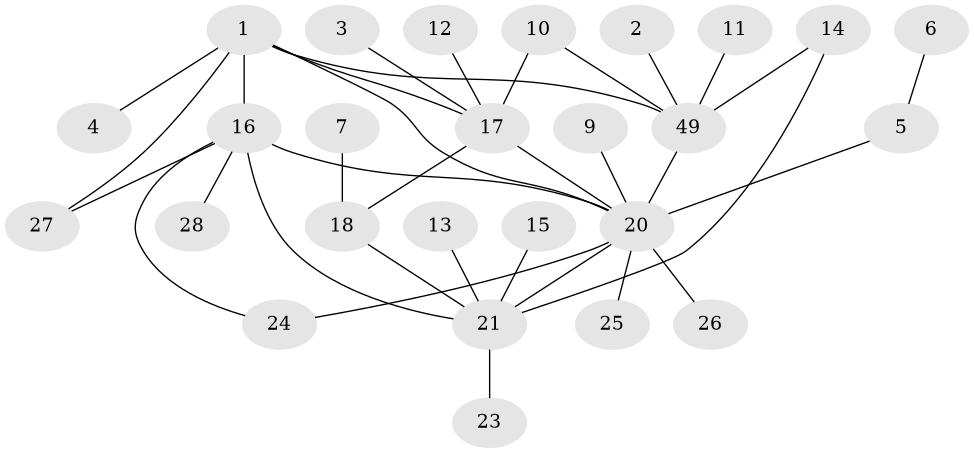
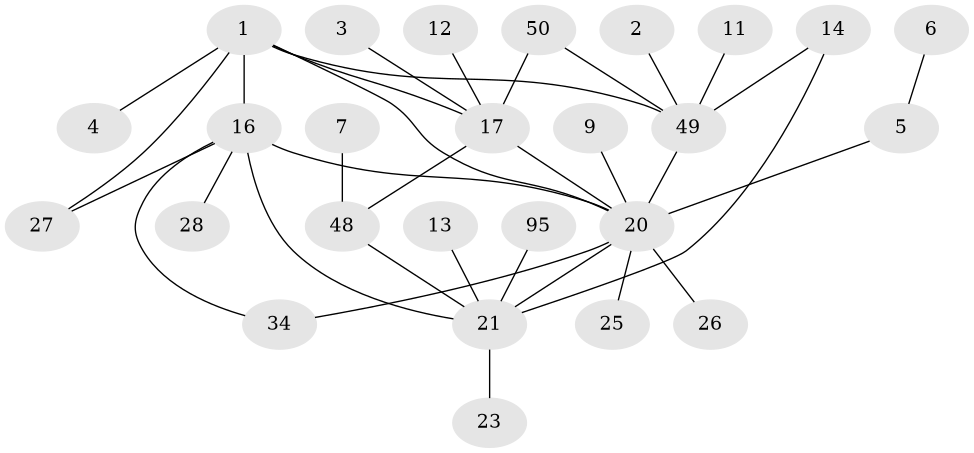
(539, 30) -> (539, 30)
(342, 226) -> (342, 226)
(539, 226) -> (539, 226)
(280, 325) -> (280, 325)
